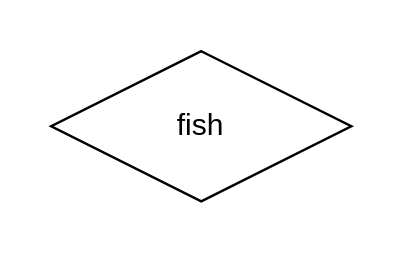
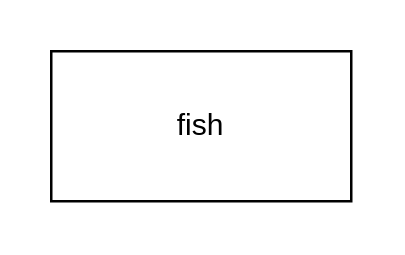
(201, 126) -> (201, 126)
